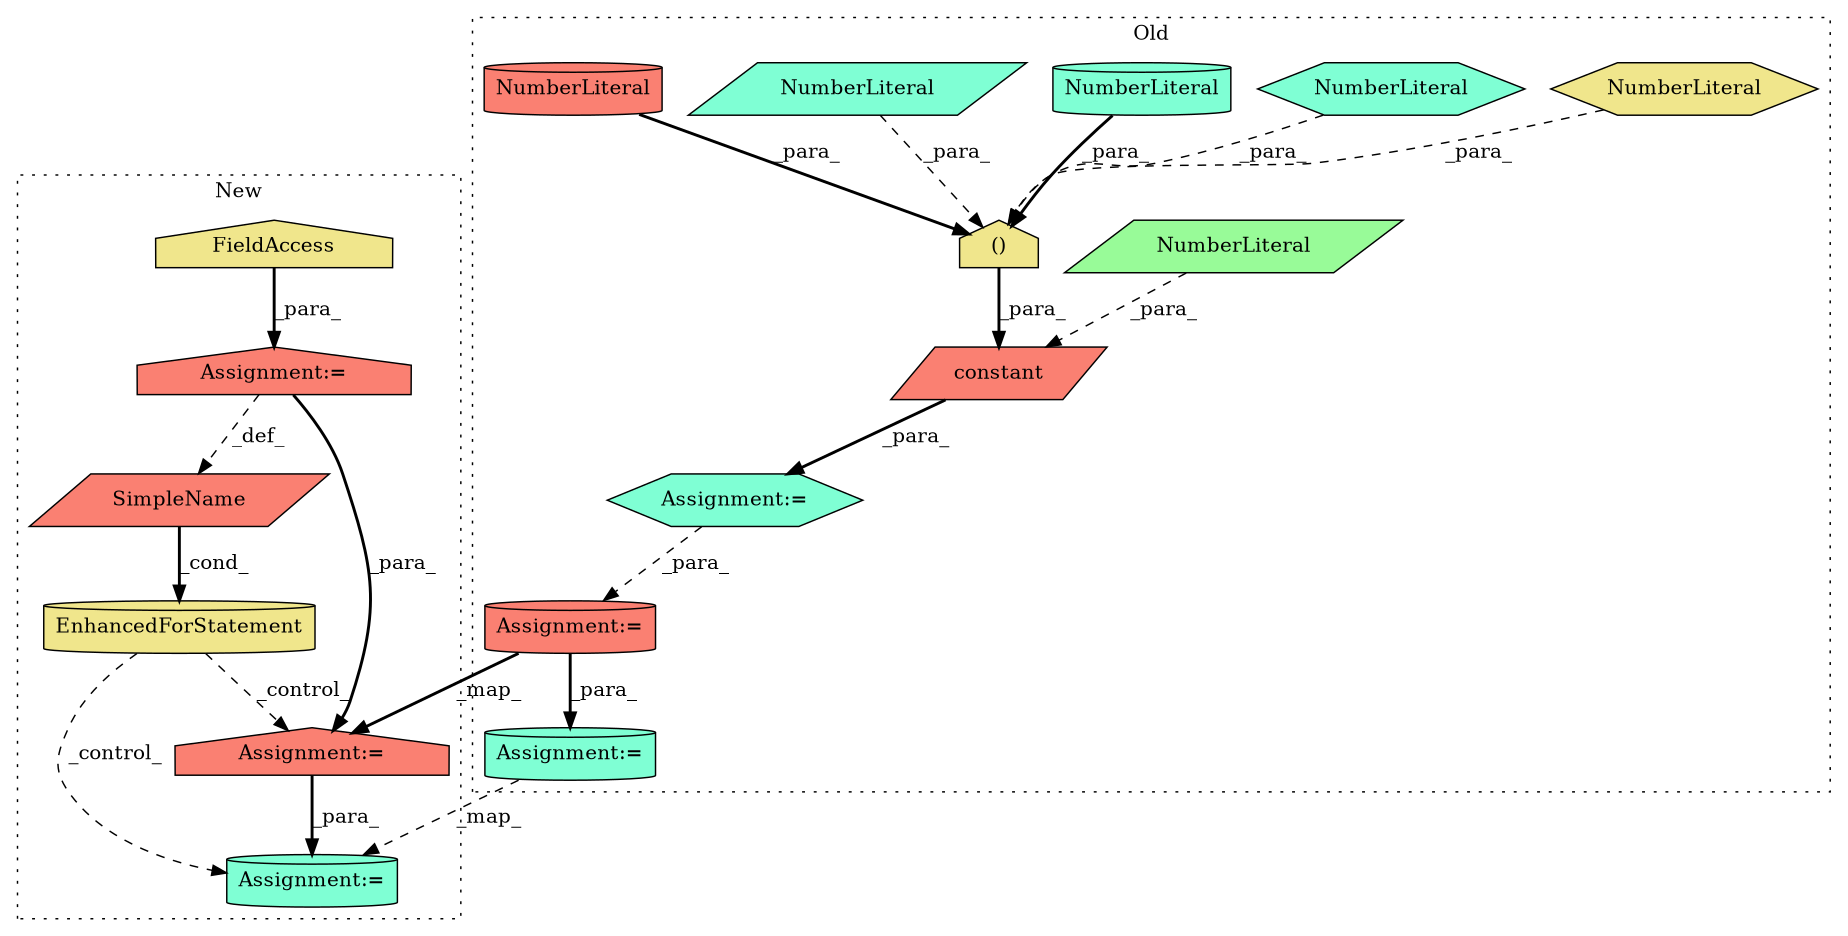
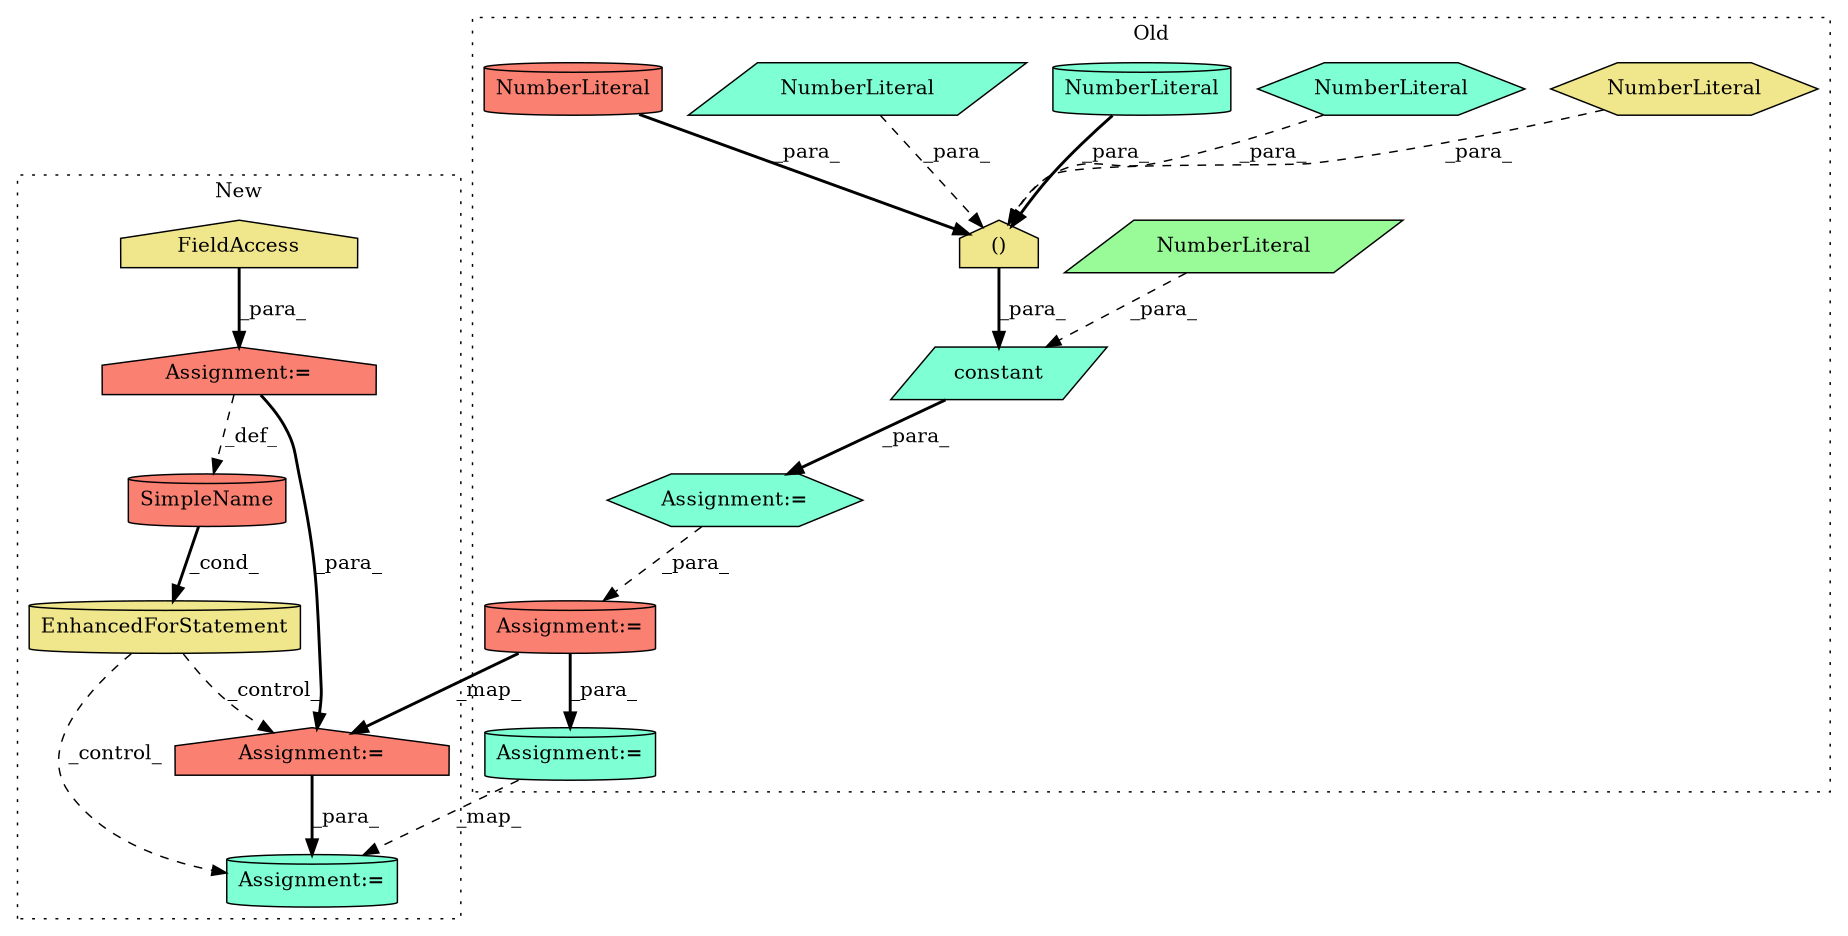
(999, 373) -> (999, 373)
(179, 500) -> (207, 500)
